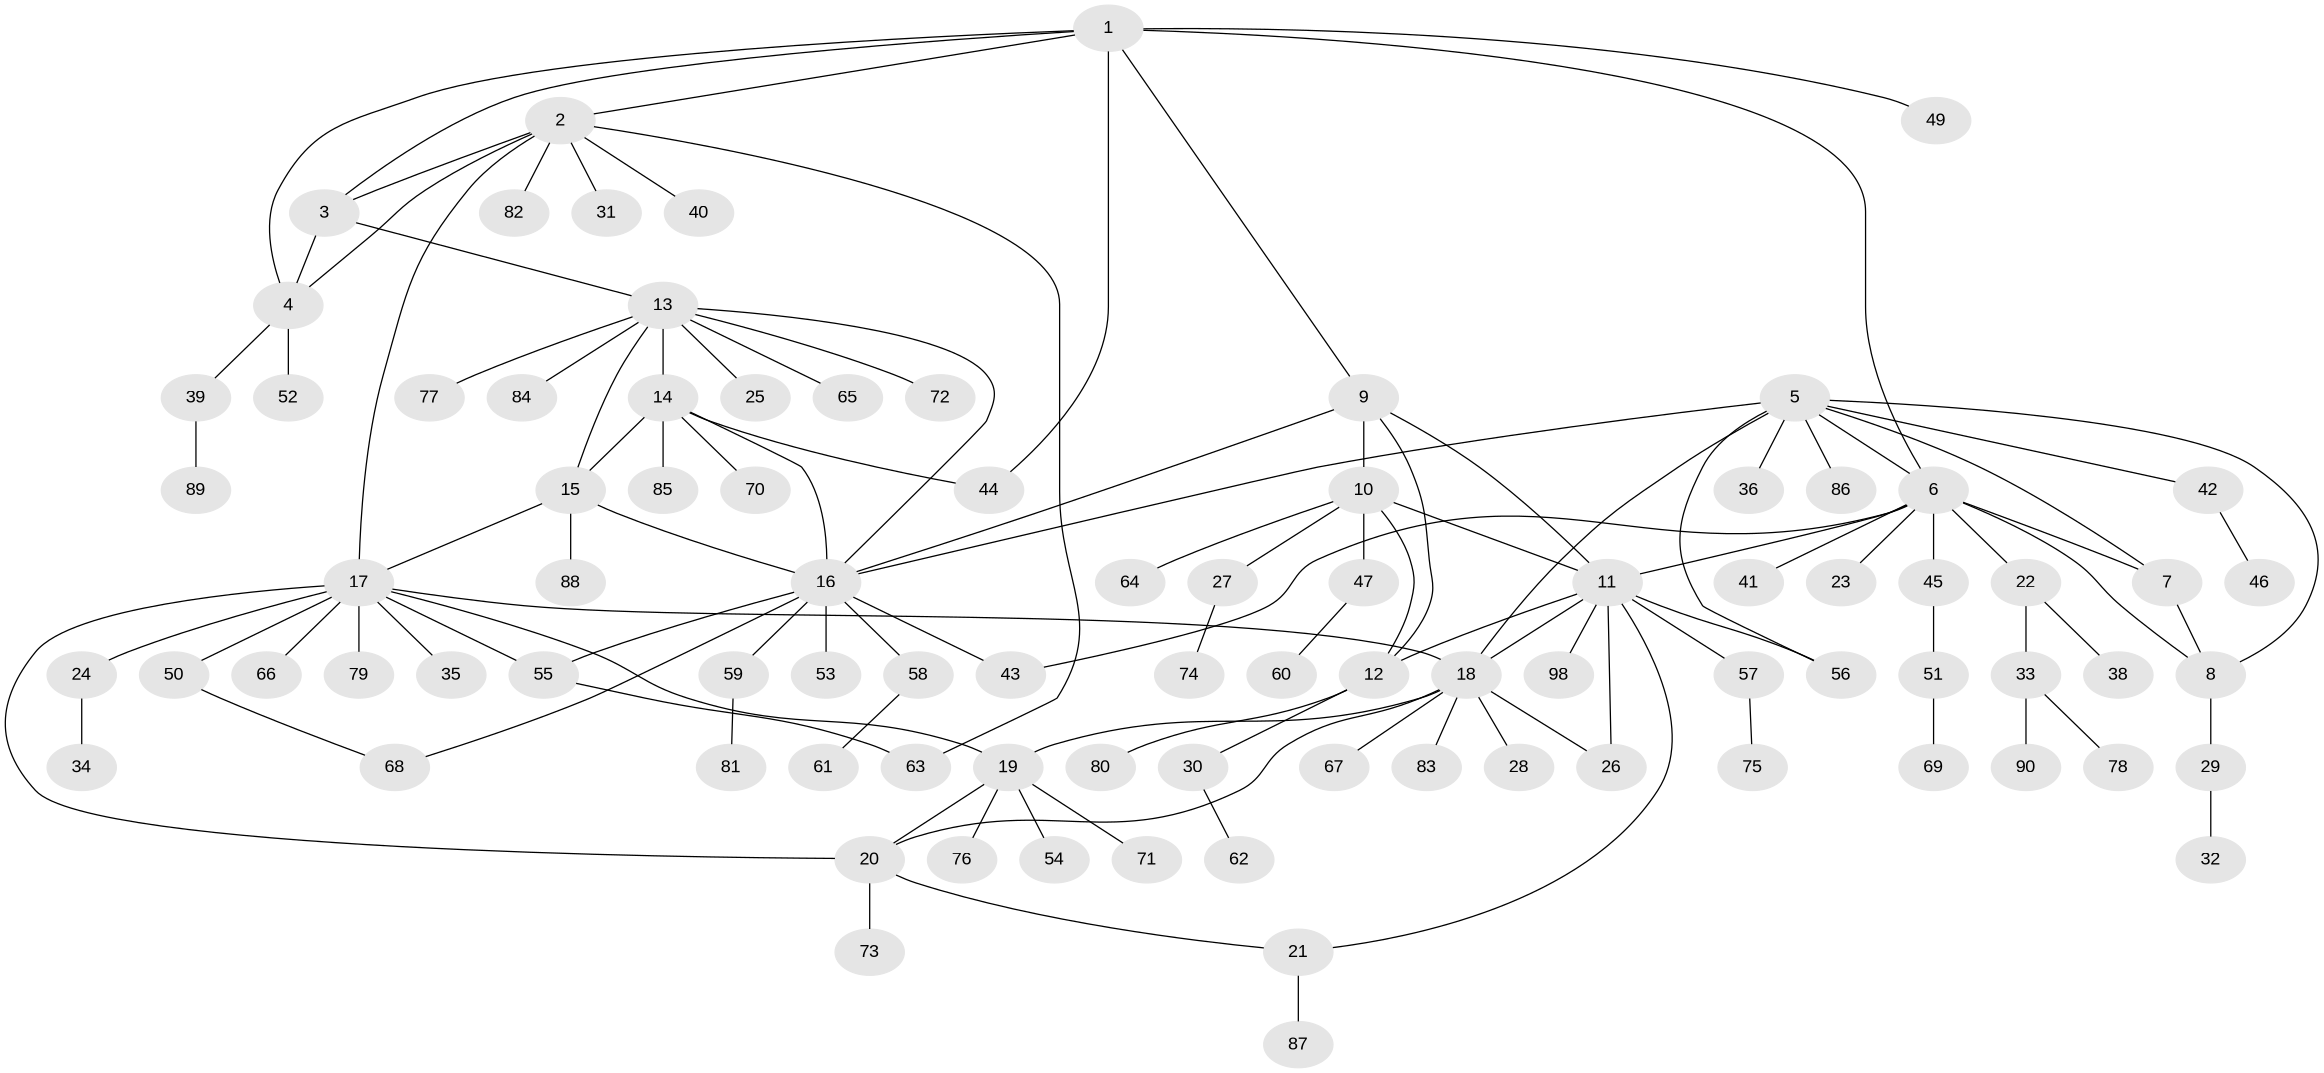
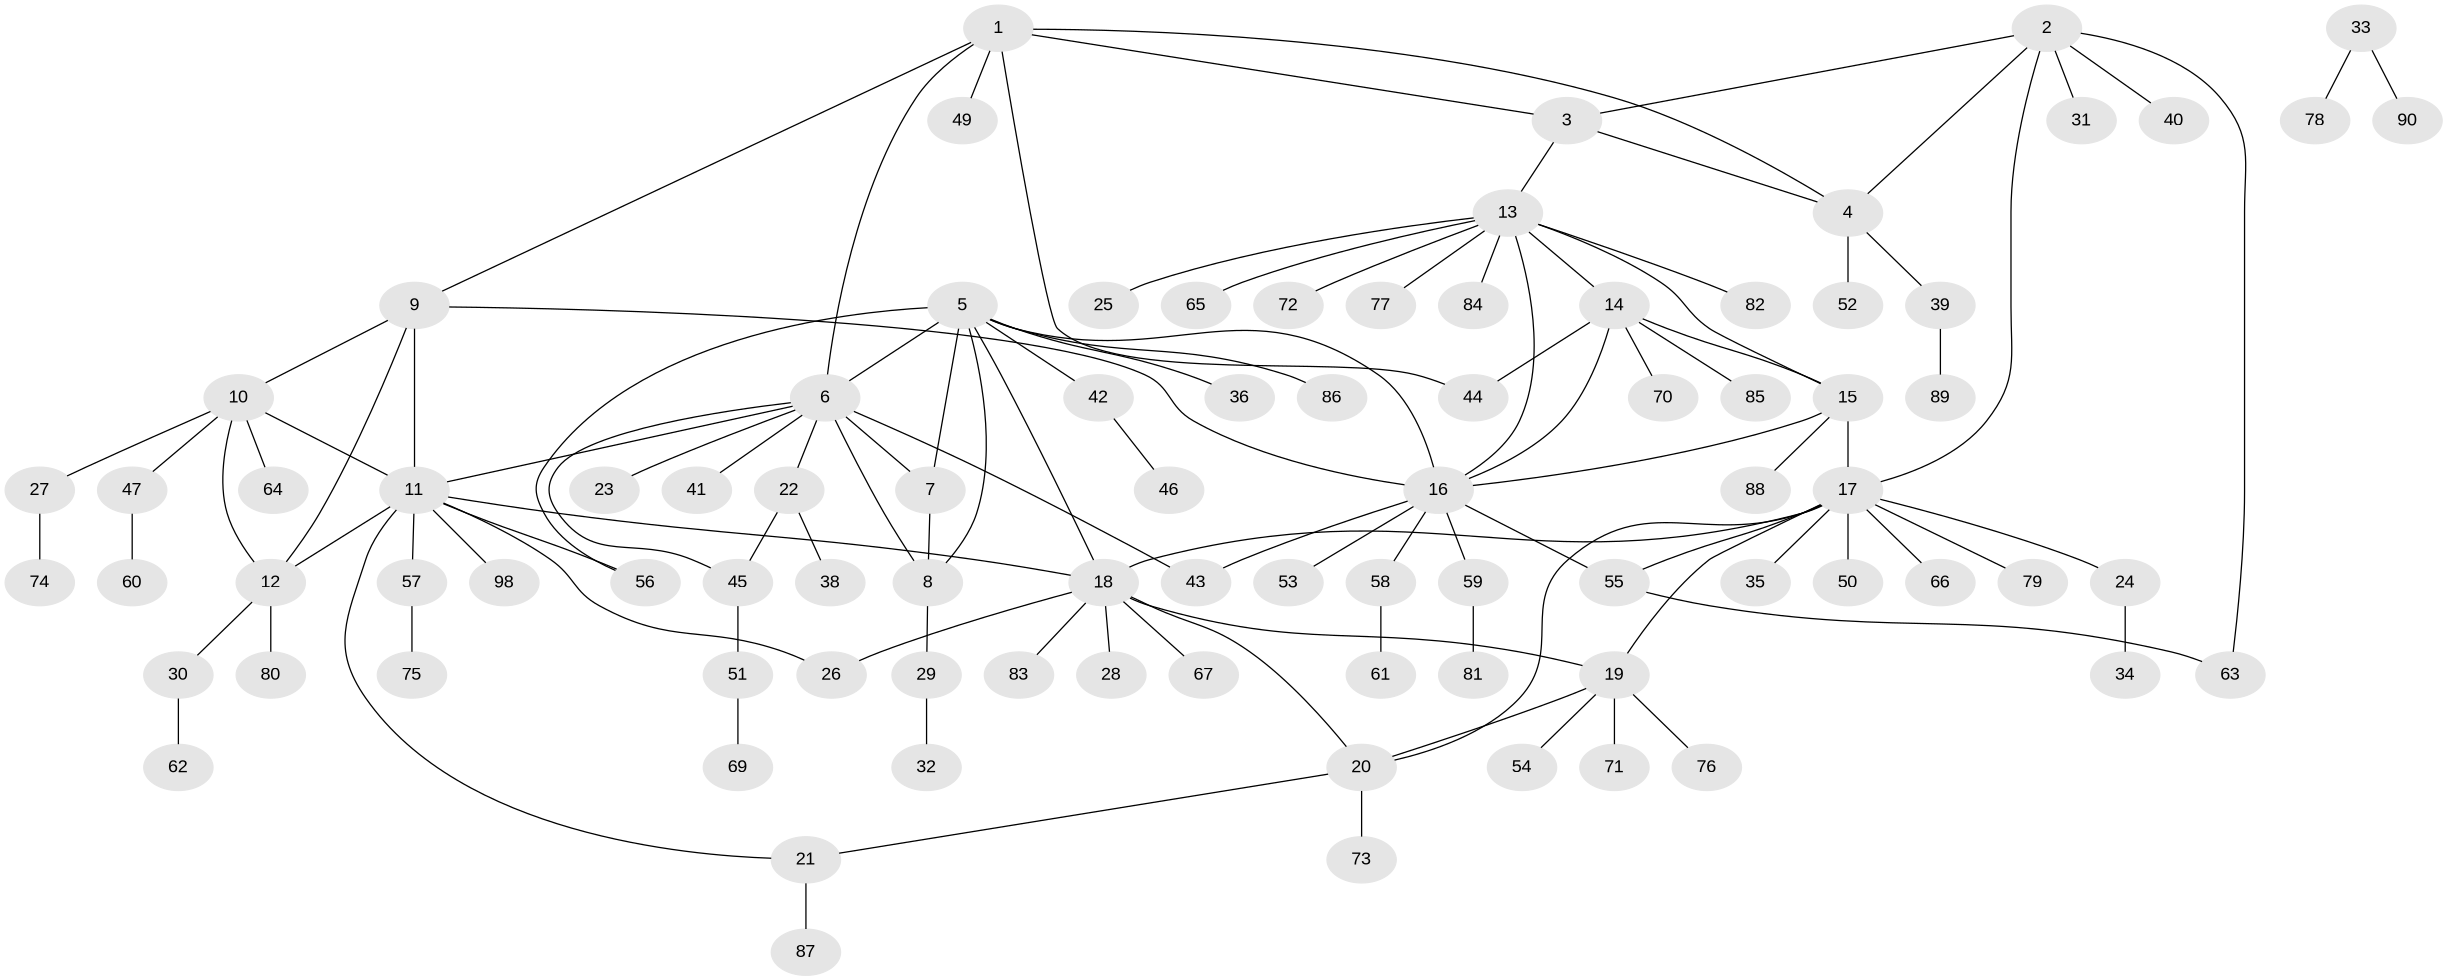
(834, 74) -> none
(537, 167) -> (1633, 257)
(2026, 629) -> (759, 544)
(395, 767) -> none
